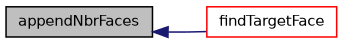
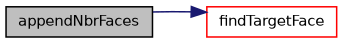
(187, 32) -> (172, 12)
